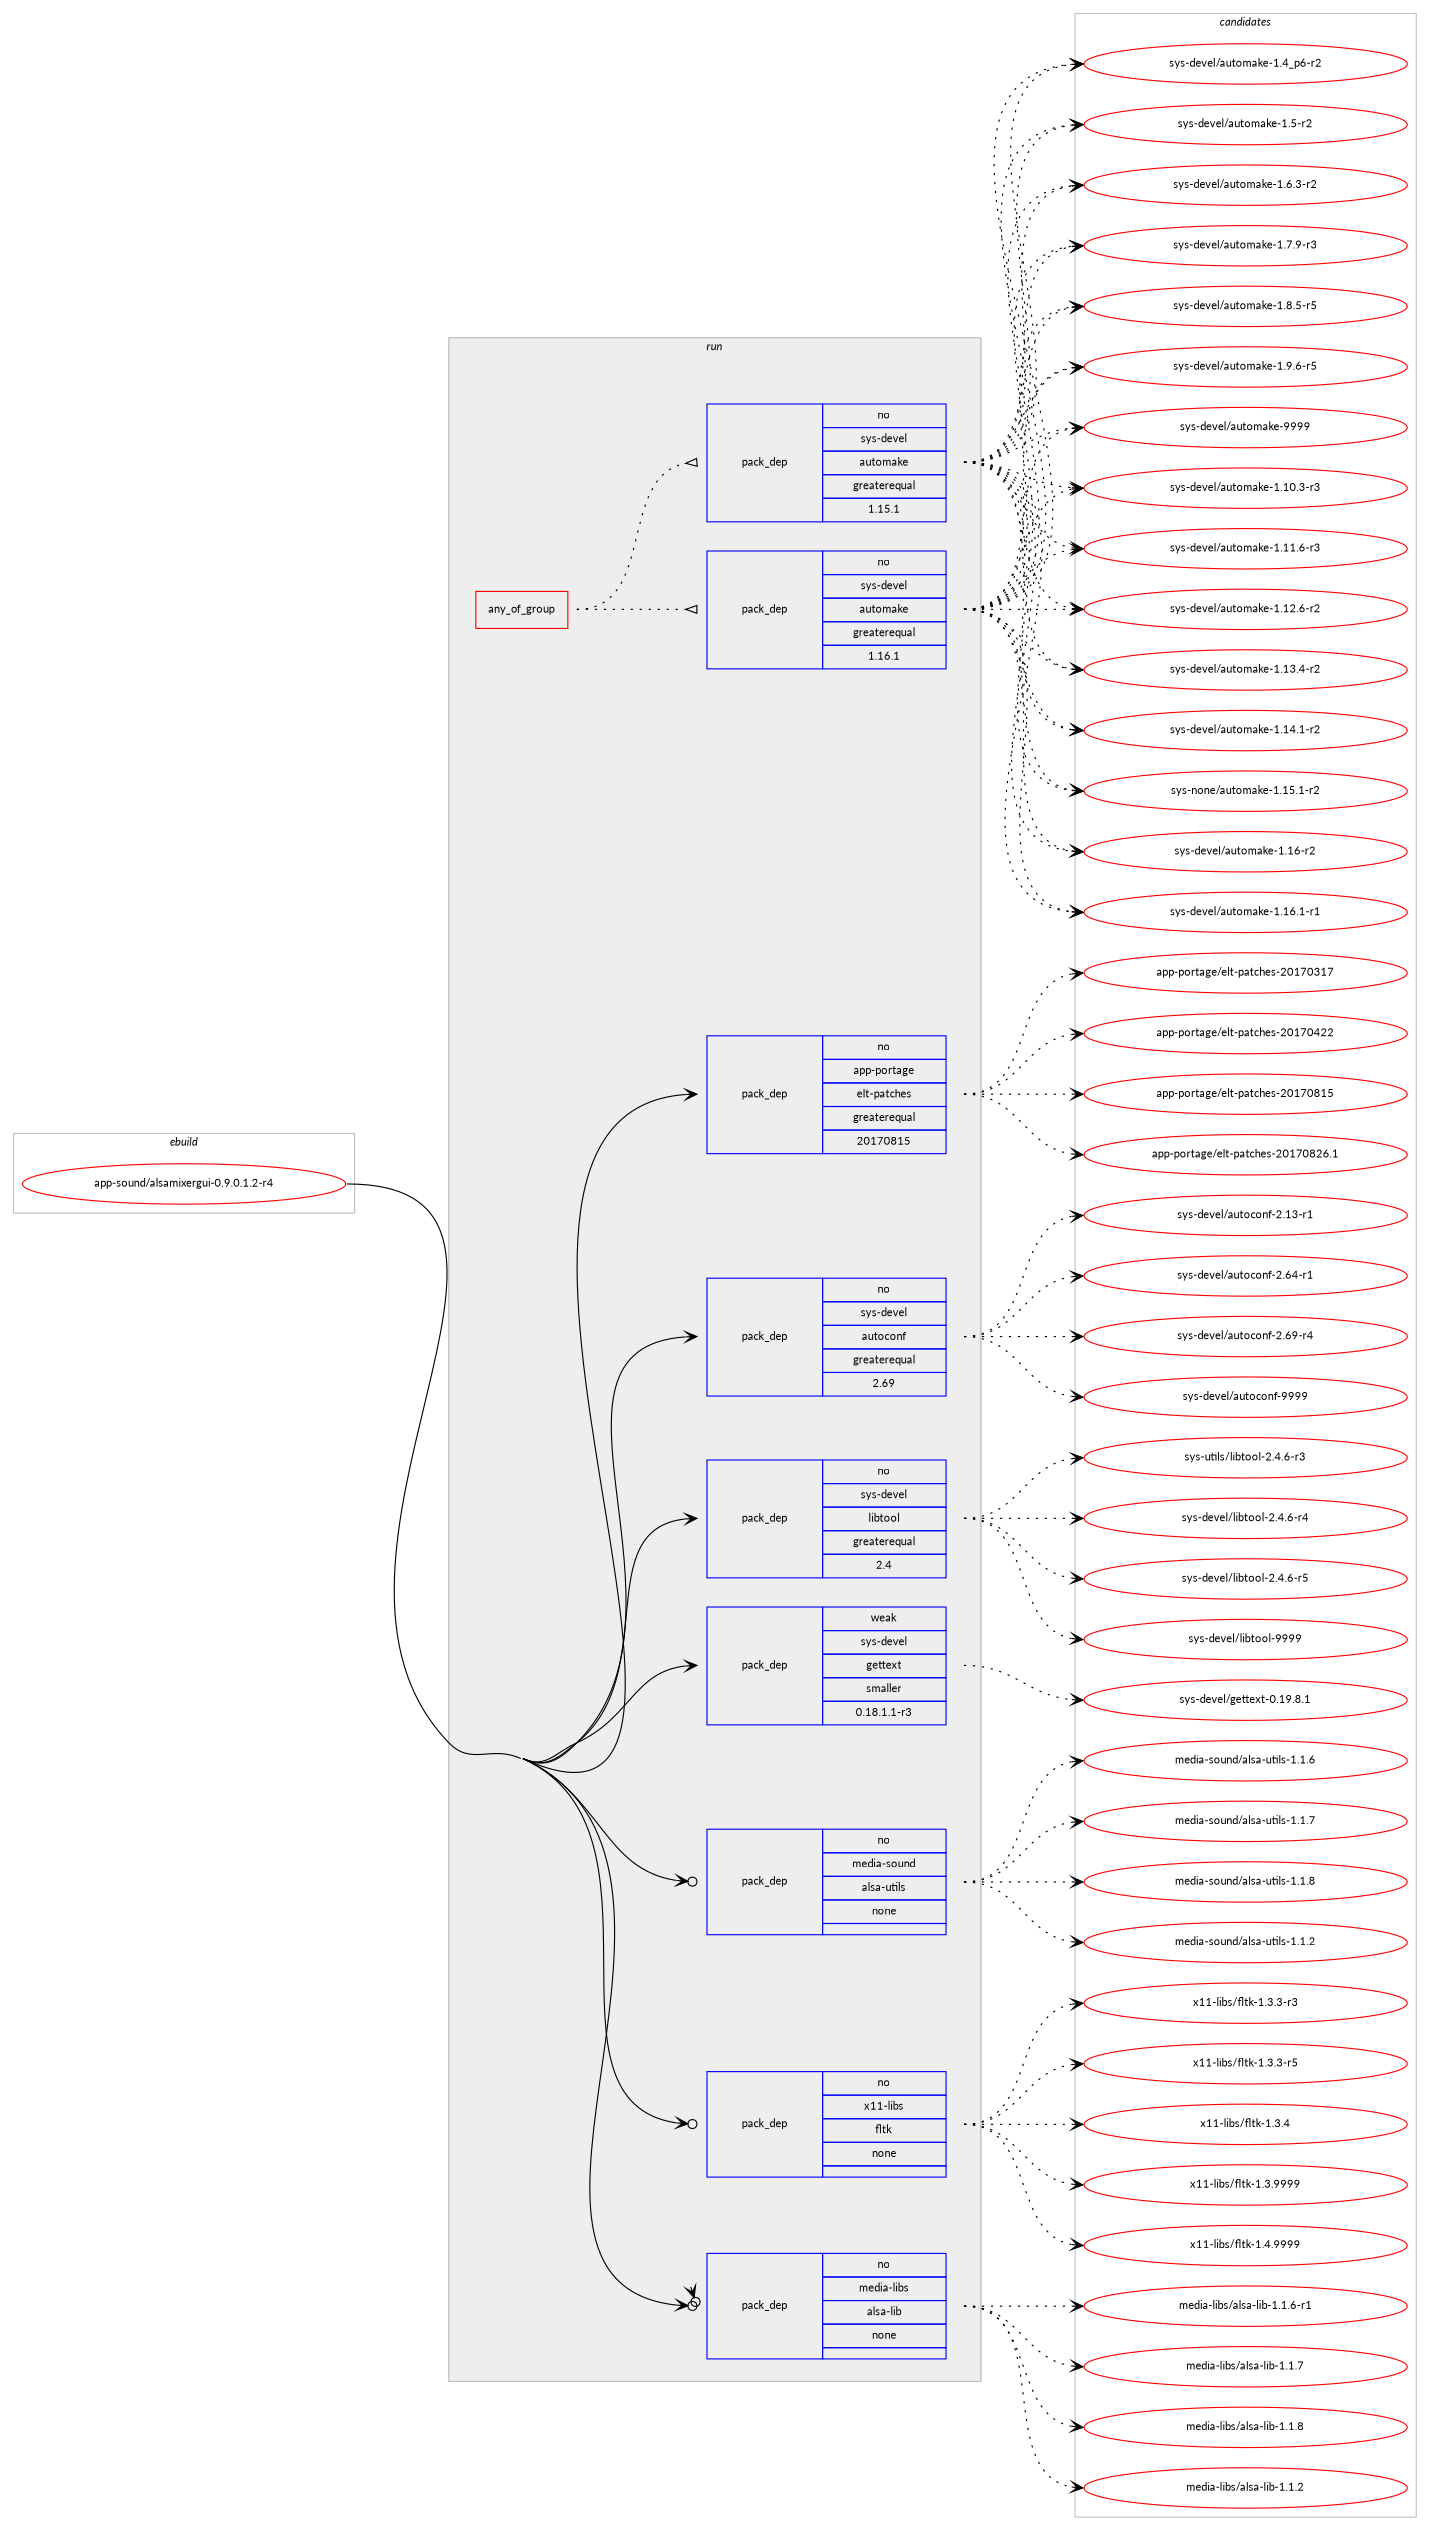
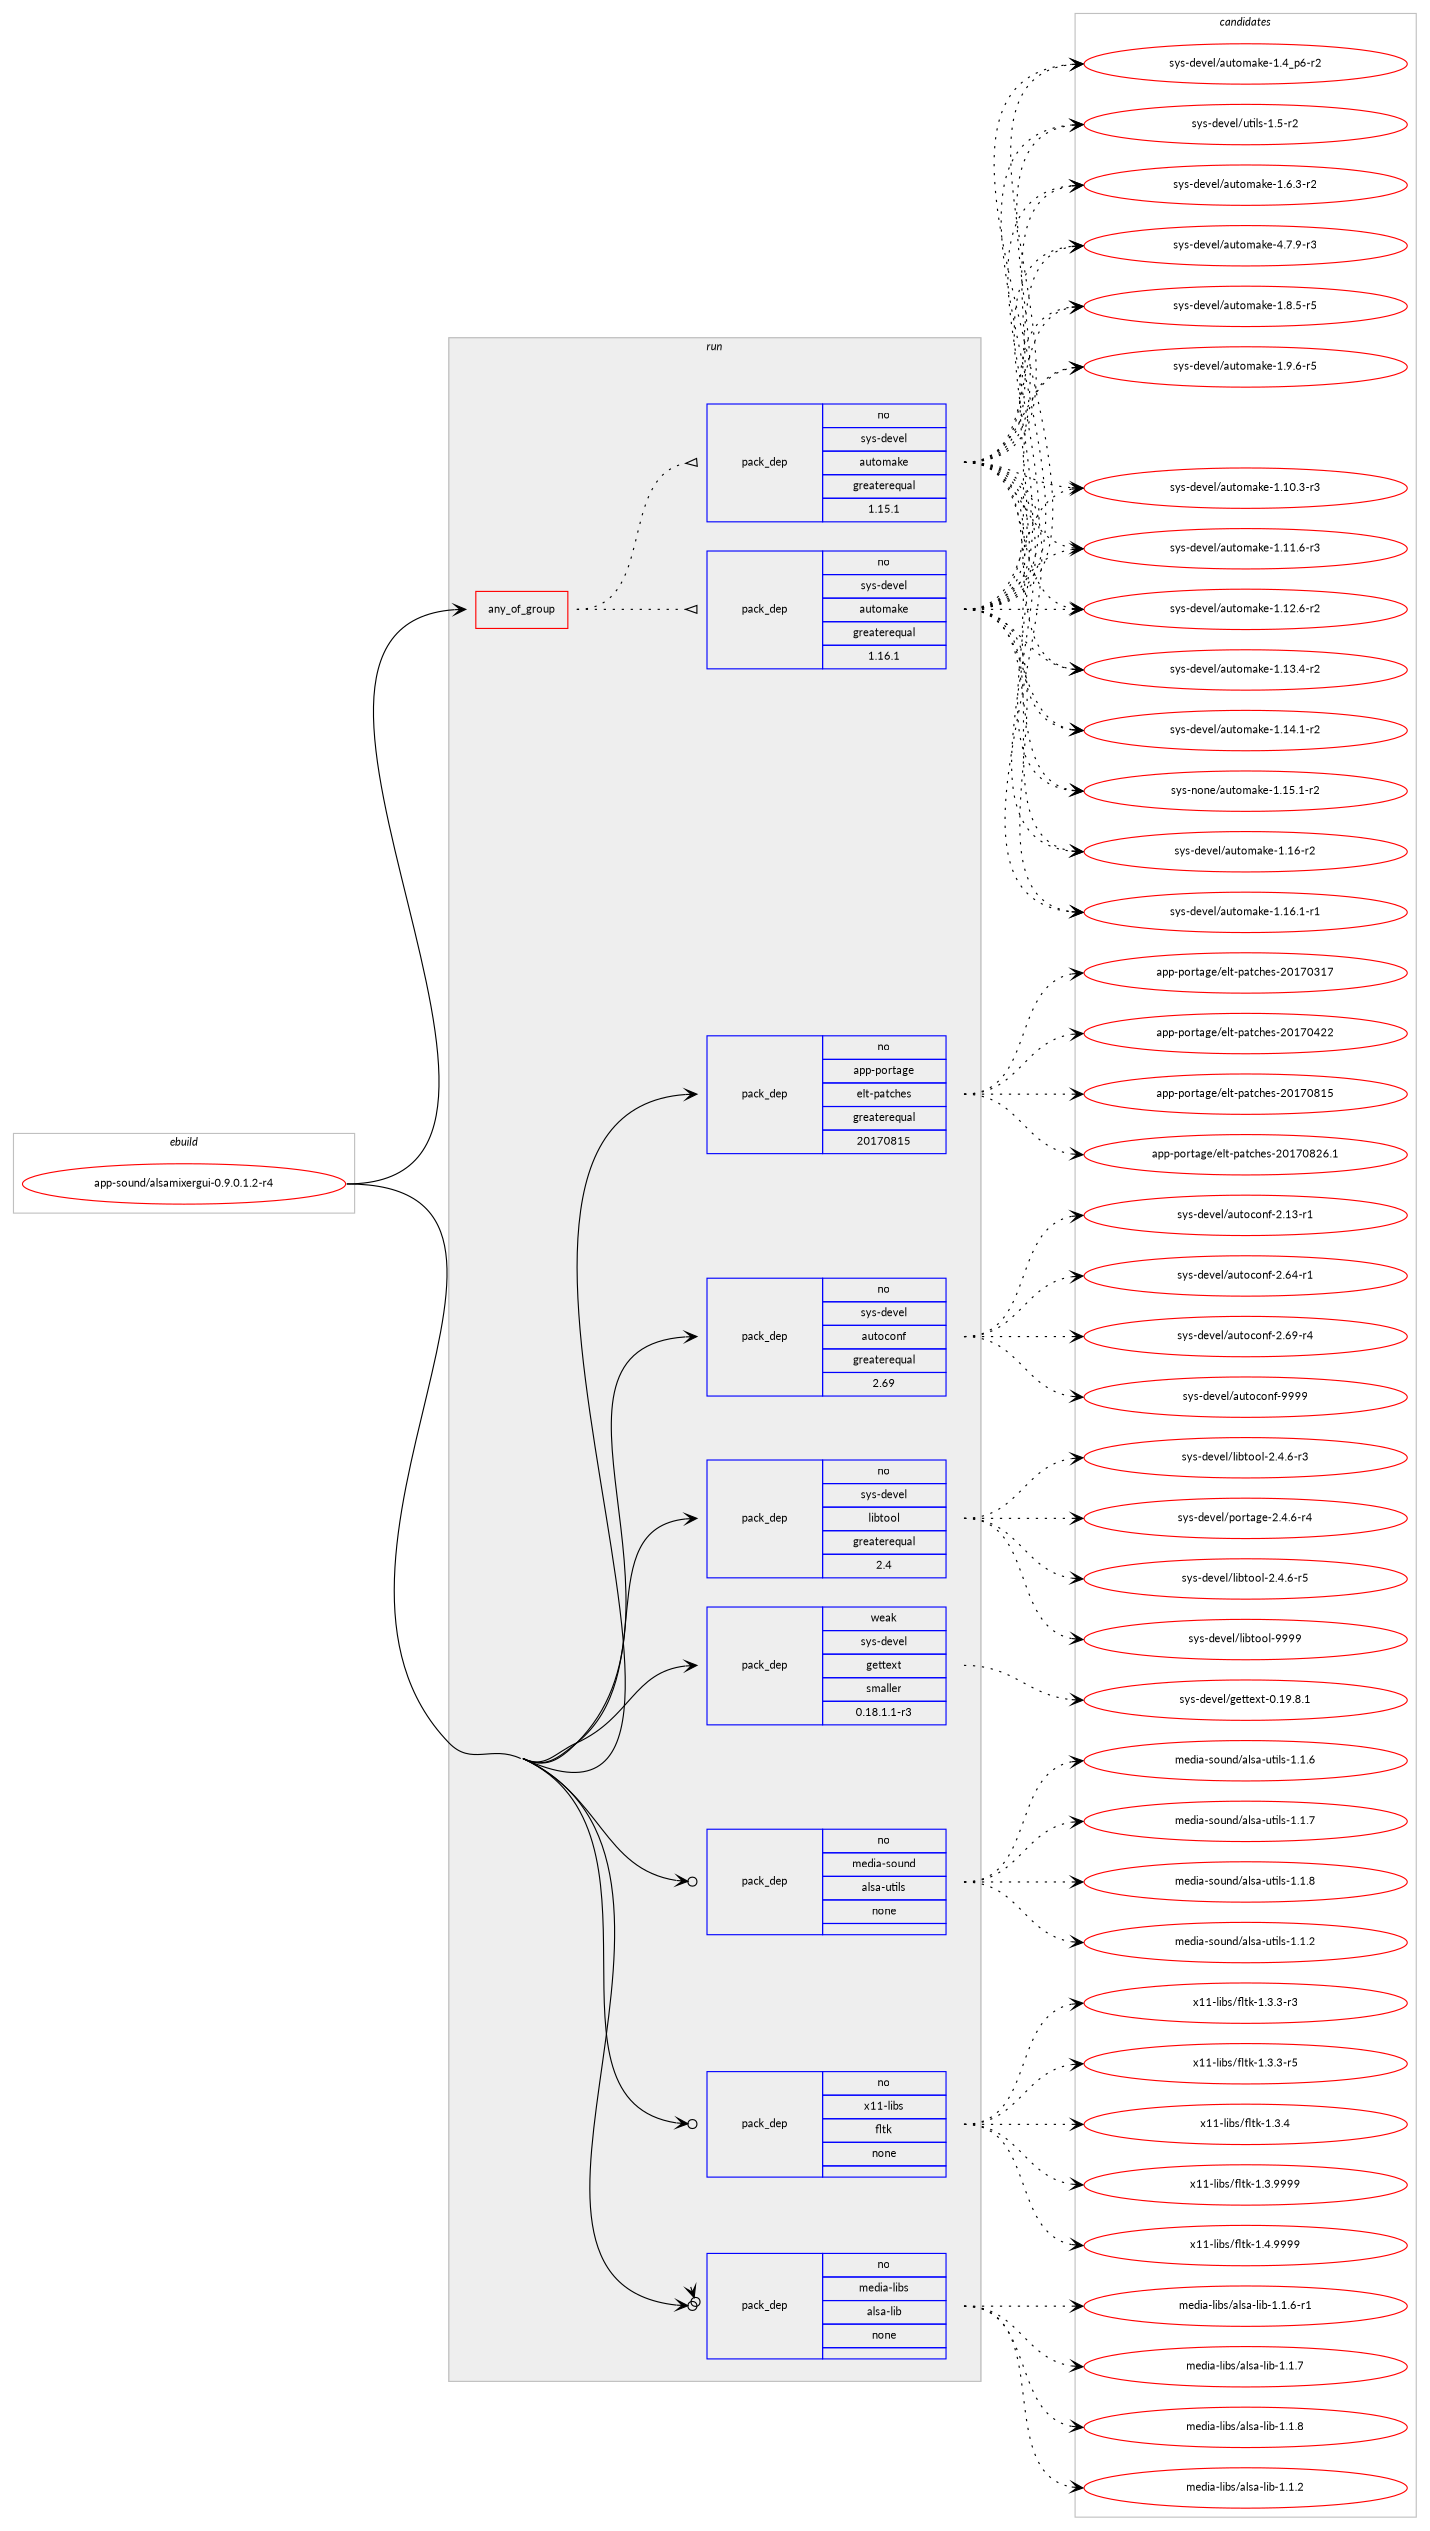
(1246, 125) -> (1246, 125)
(1246, 246) -> (1246, 246)
(1246, 428) -> none
none -> (408, 902)
(1246, 1458) -> (1246, 1458)
(1246, 1518) -> (1246, 1518)
